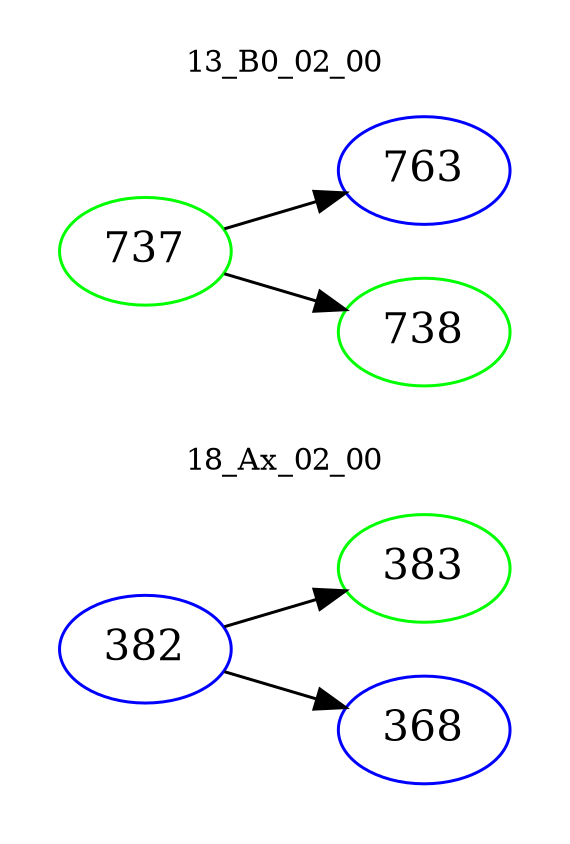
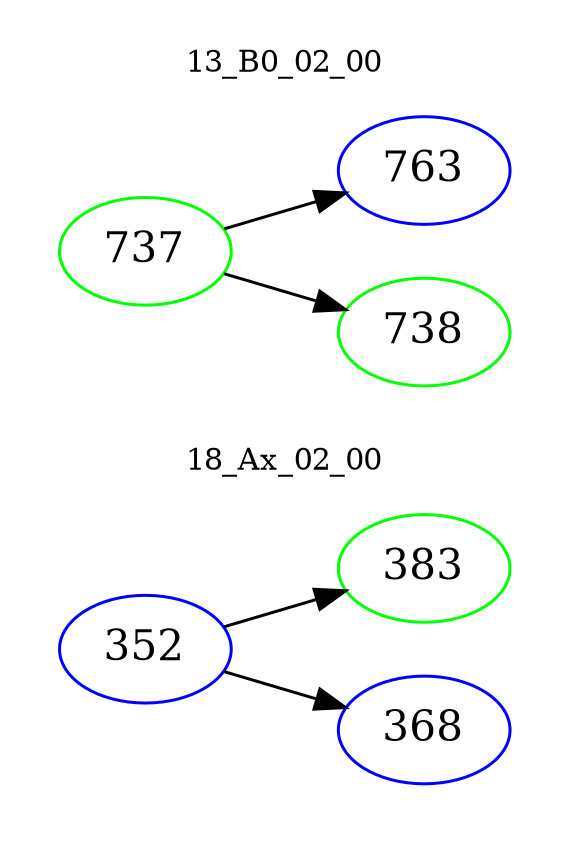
(145, 649) -> (145, 649)
